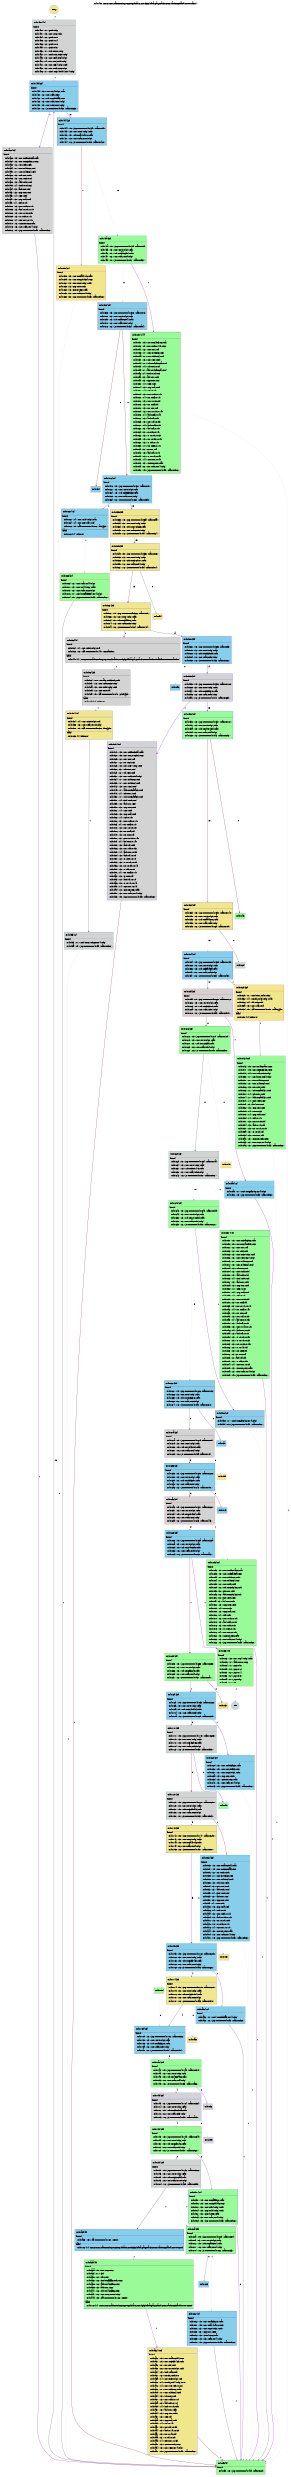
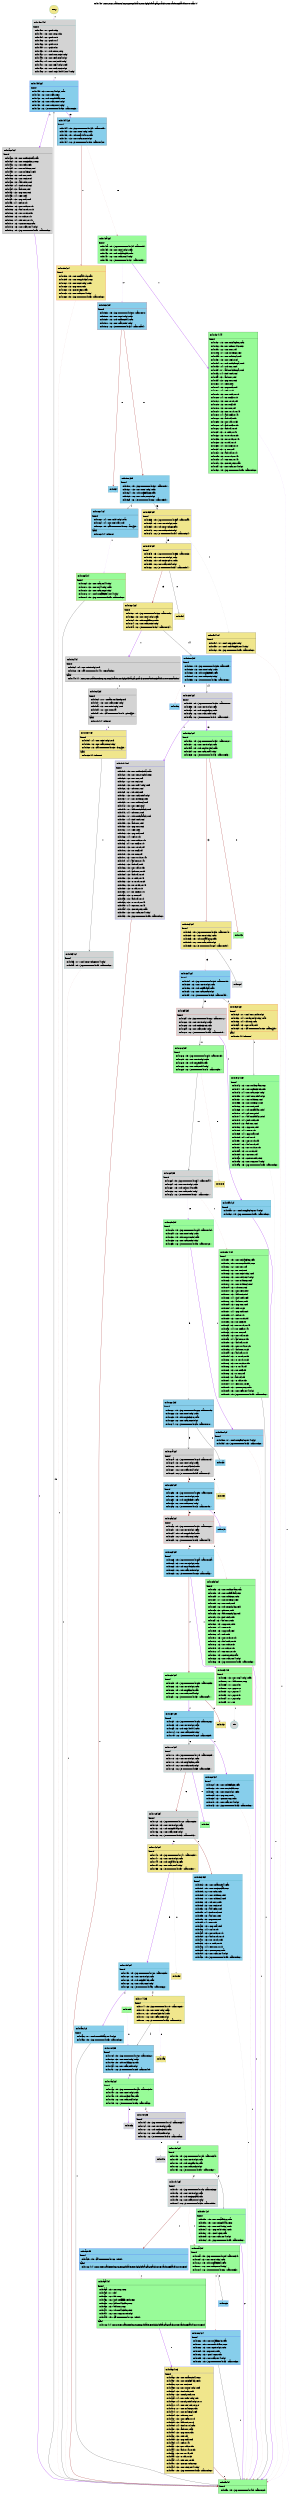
none -> (231, 643)
